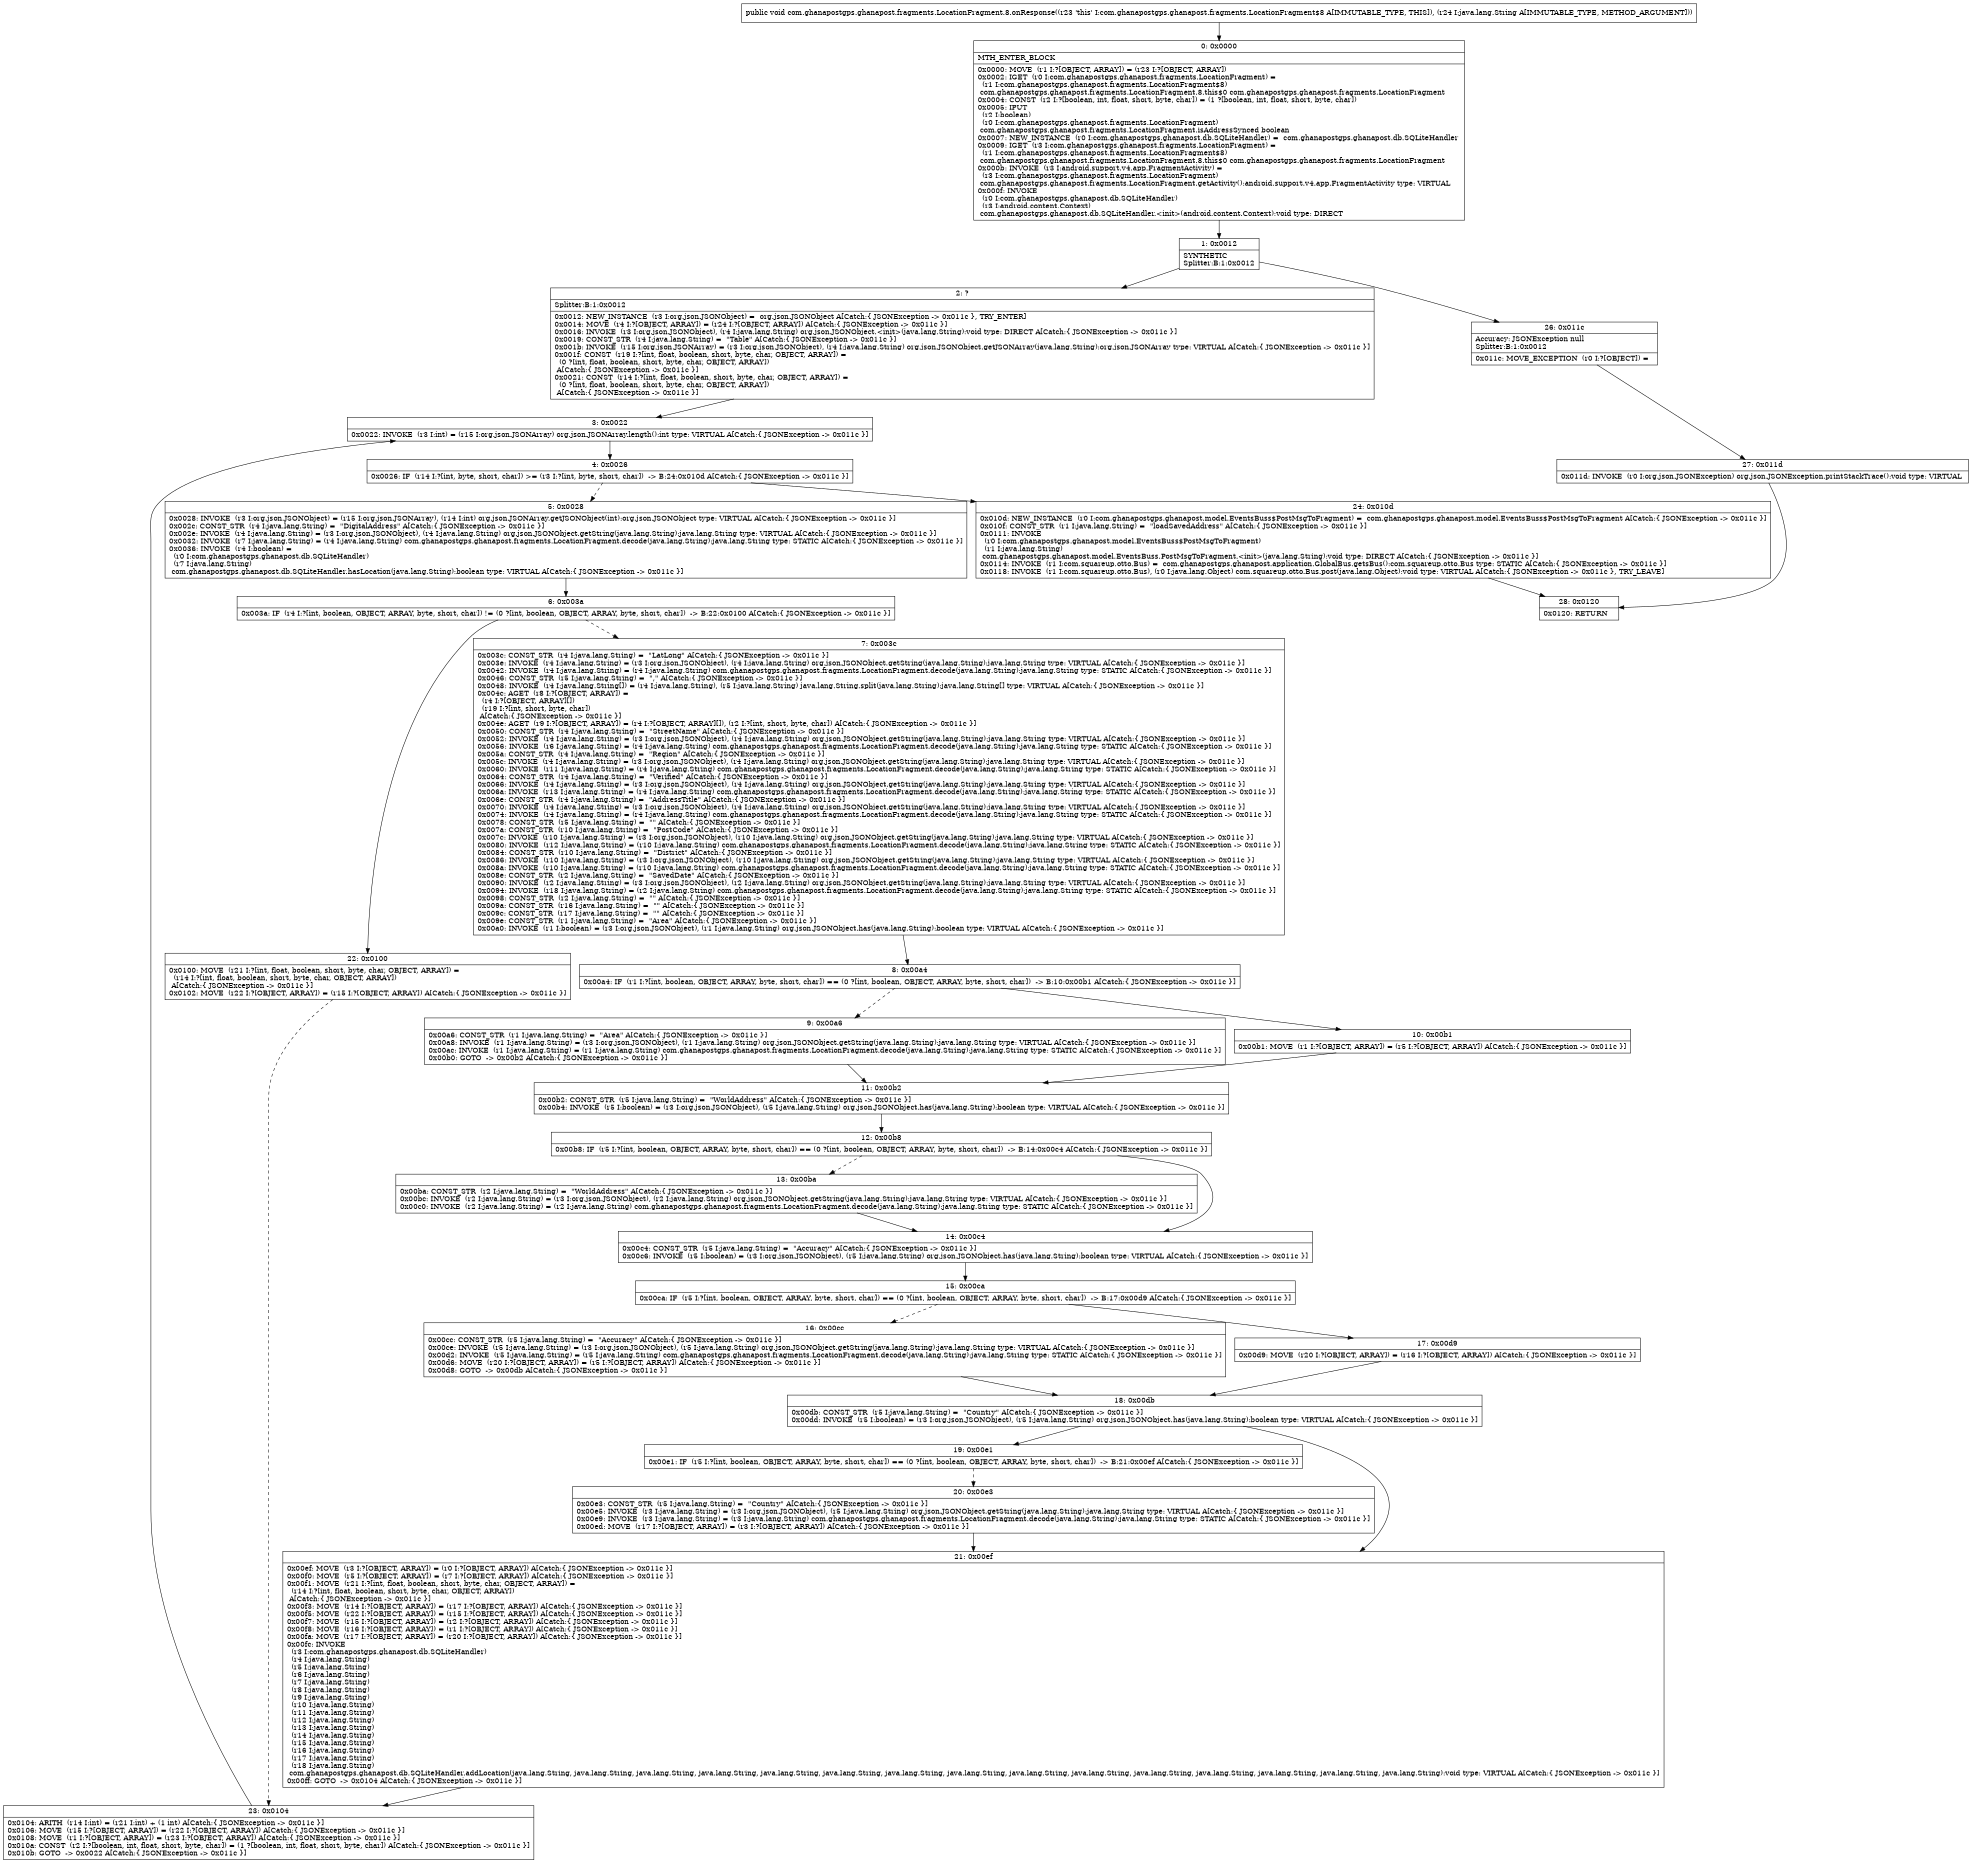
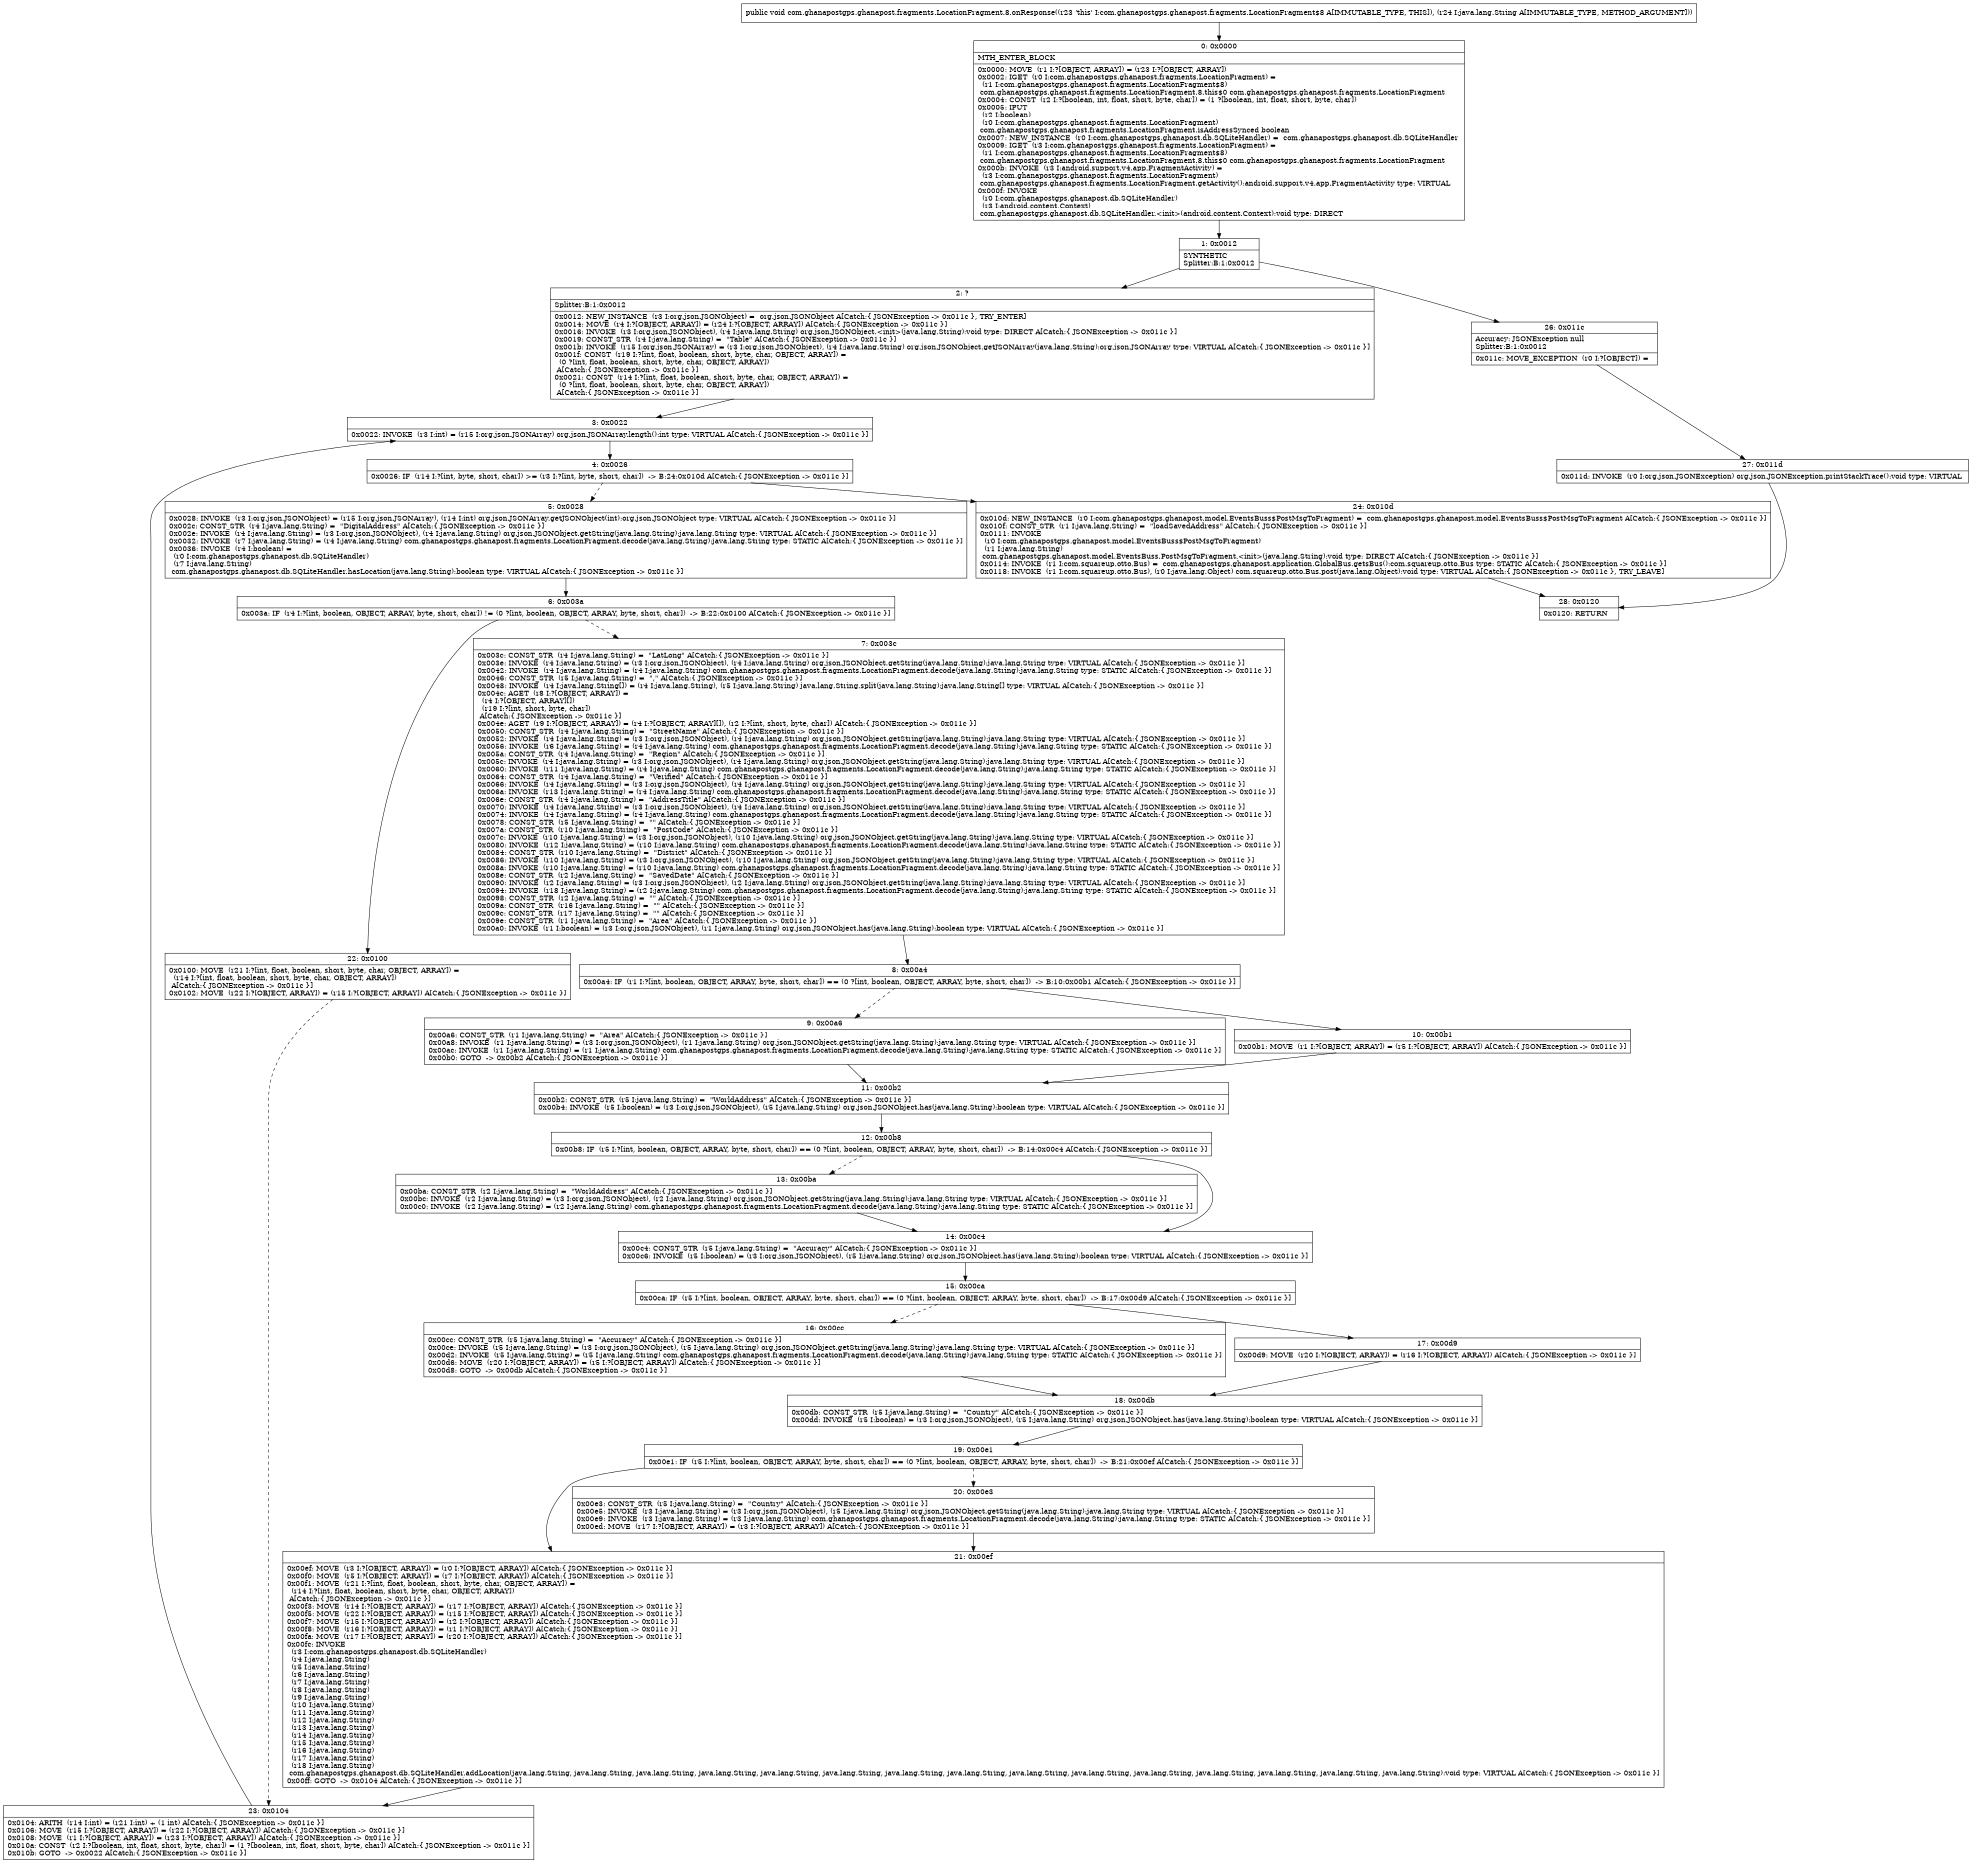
(1351, 1460) -> (573, 1483)
